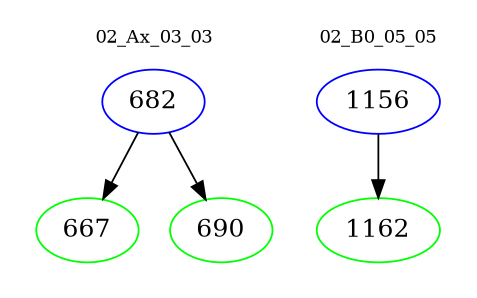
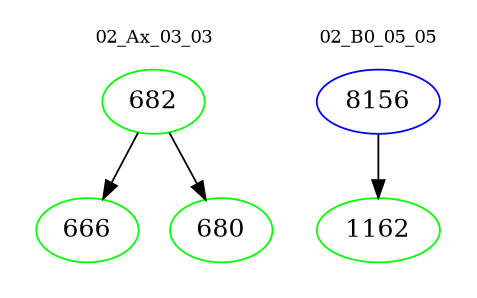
(153, 102) -> (153, 102)
(378, 102) -> (378, 102)
(87, 230) -> (87, 230)
(221, 230) -> (221, 230)
